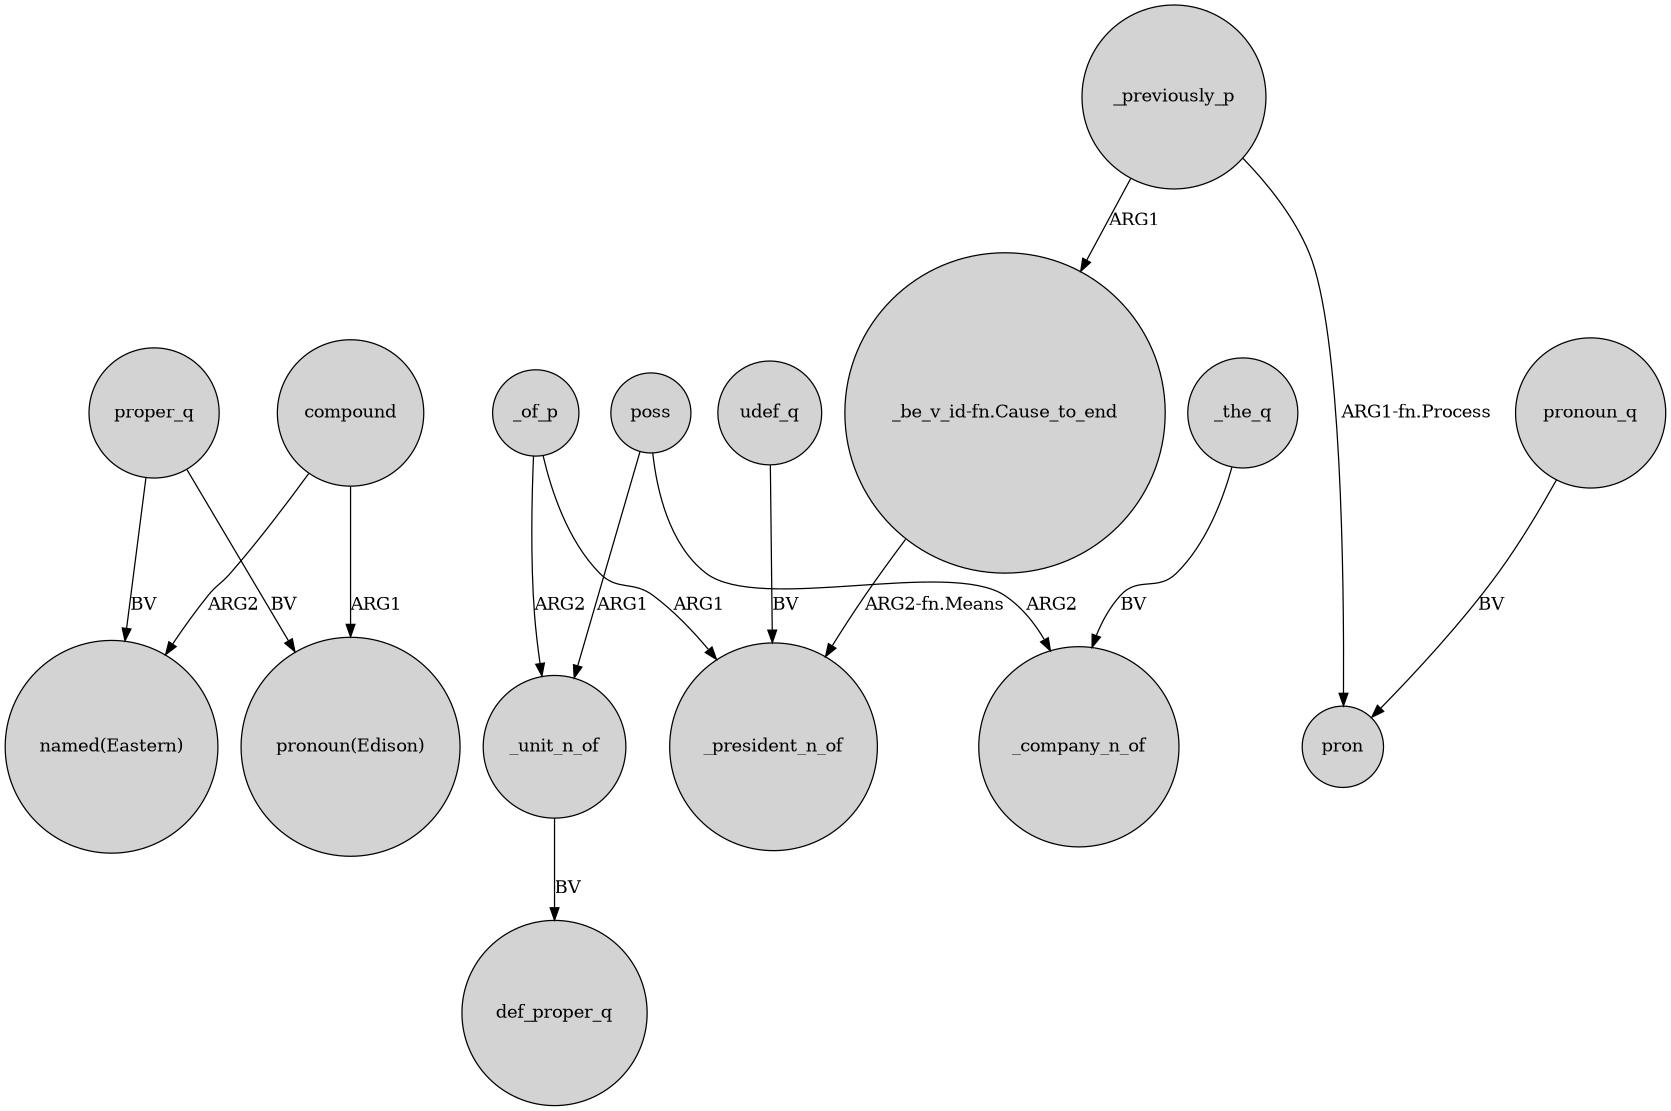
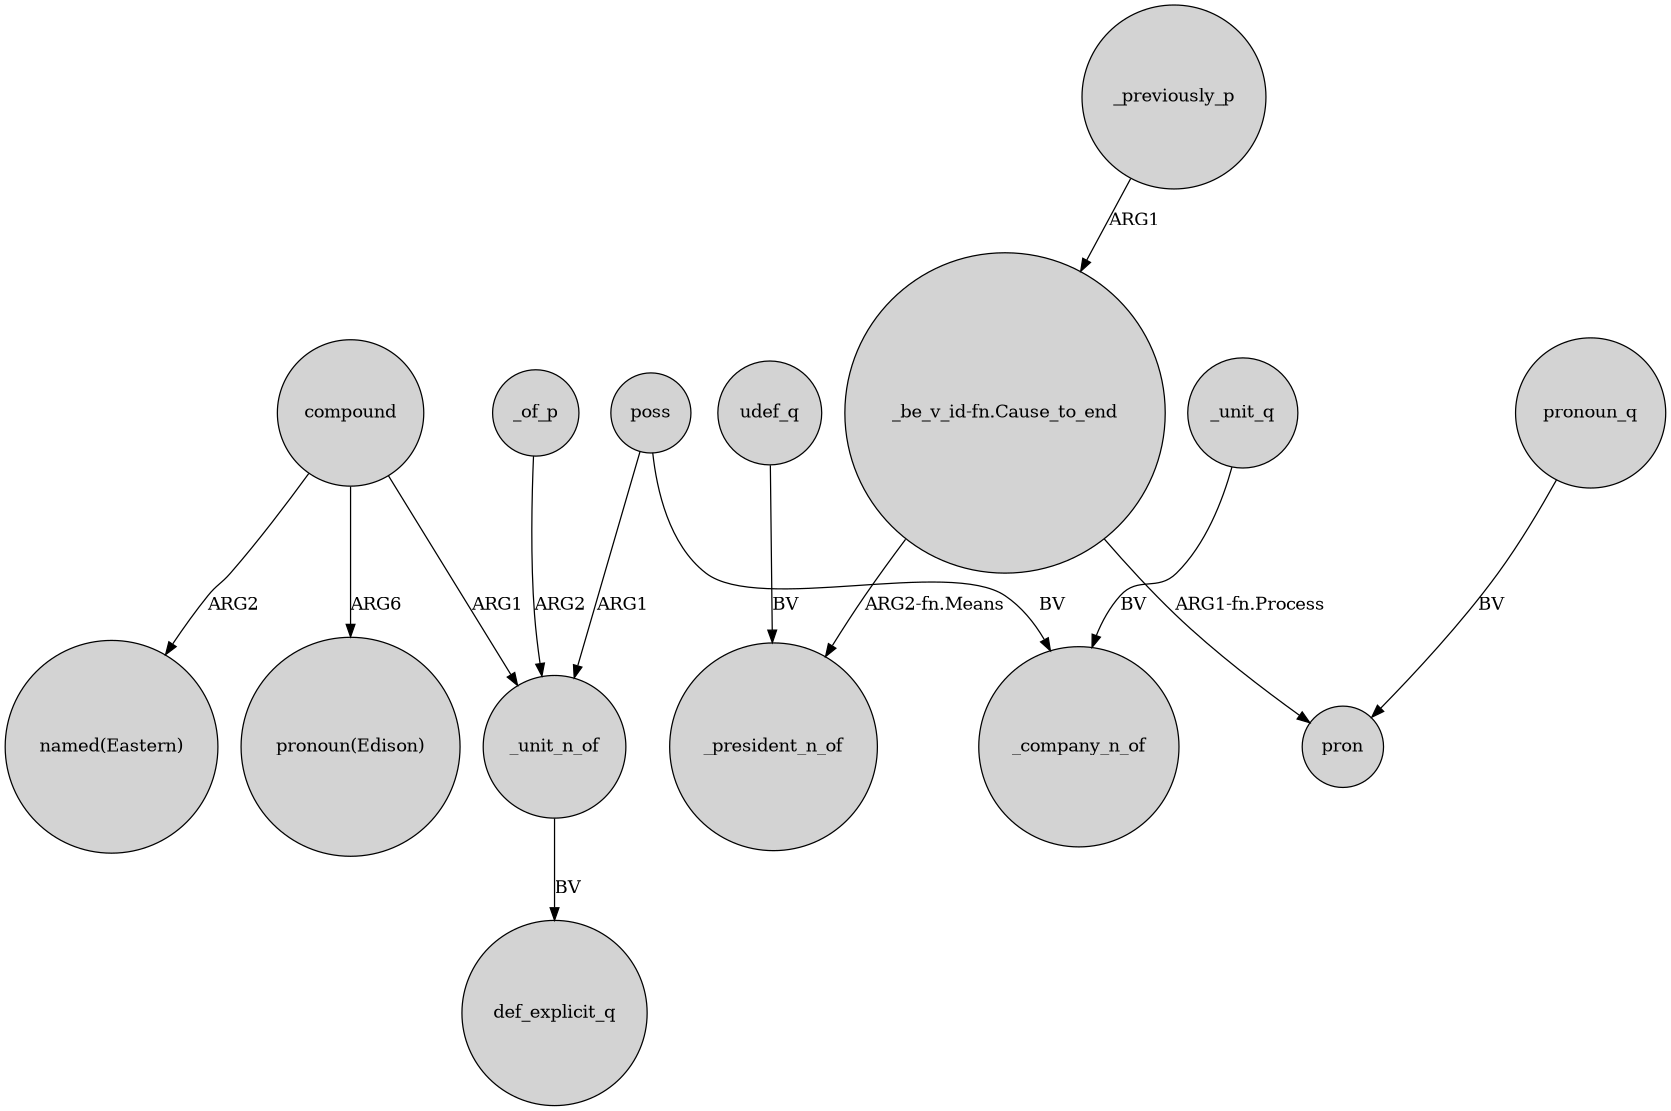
(154, 413) -> none
(1243, 413) -> (1243, 413)
(1336, 414) -> (1196, 634)
(597, 570) -> none
none -> (450, 575)
(376, 605) -> (376, 605)
(1052, 605) -> (1052, 605)
(555, 1013) -> (555, 1013)
